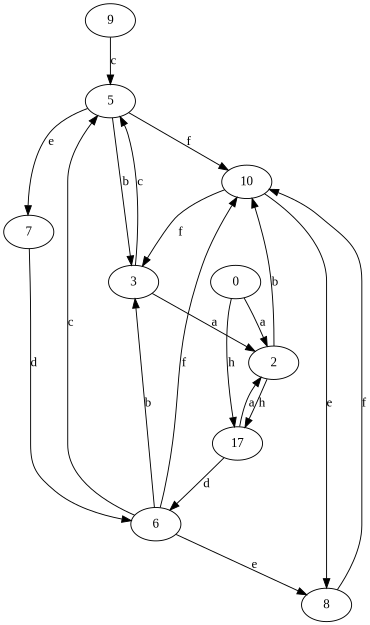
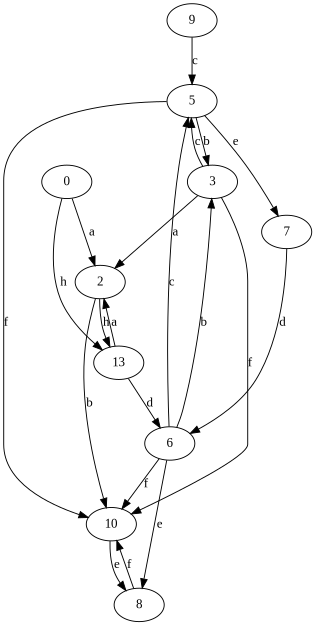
(178, 215) -> (248, 373)
(238, 443) -> (119, 363)
